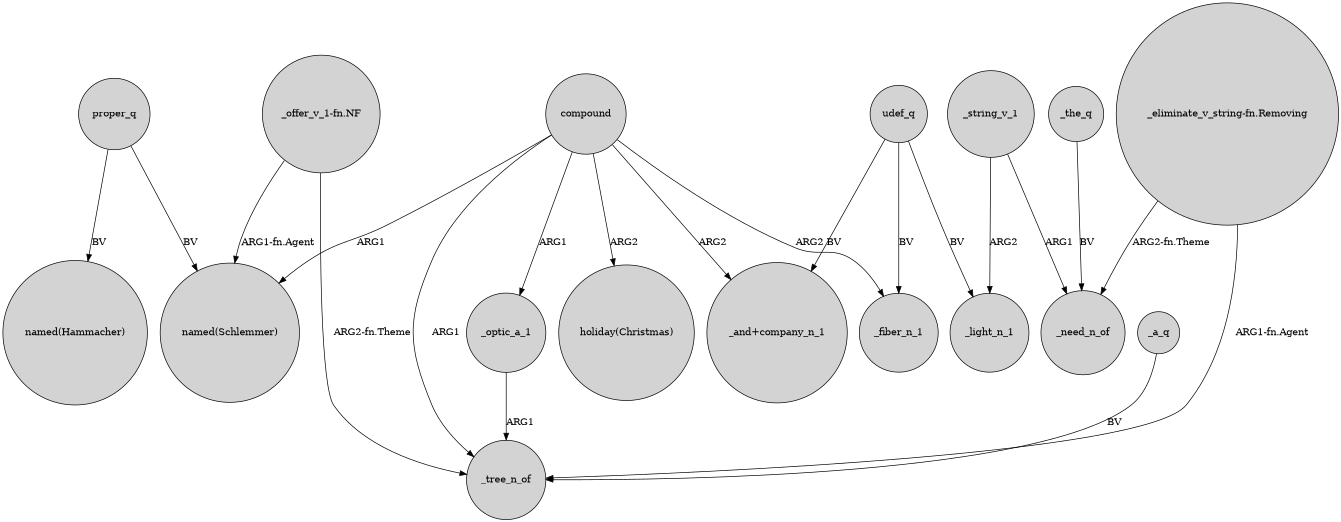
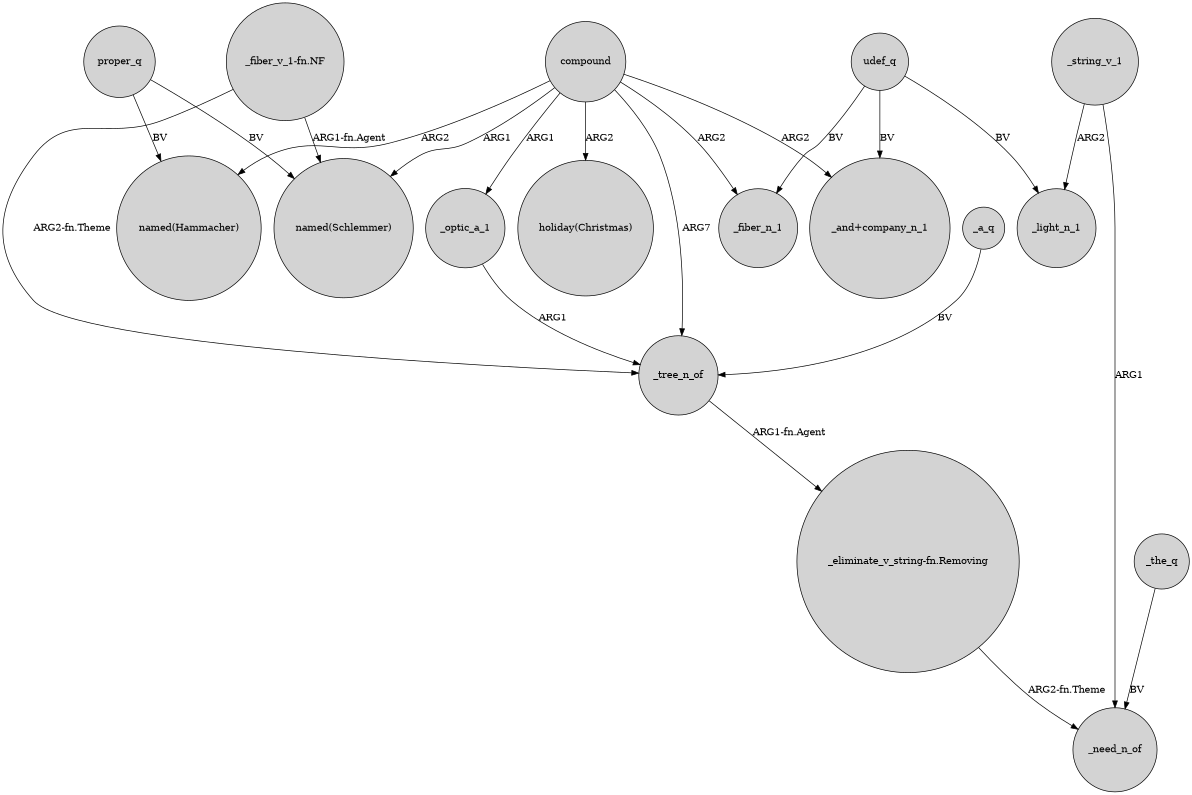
(321, 114) -> (285, 62)
none -> (399, 140)
(446, 333) -> (697, 228)
(947, 454) -> (763, 444)
